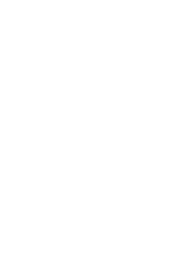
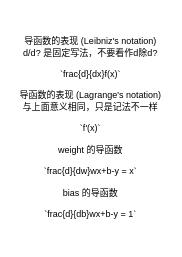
none -> (90, 128)
